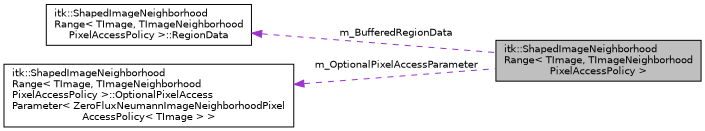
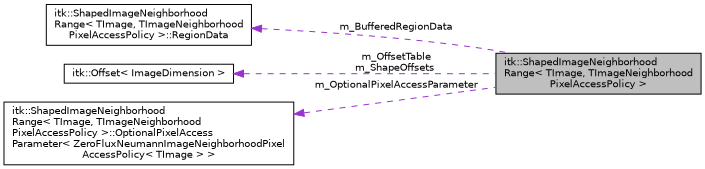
none -> (149, 74)
